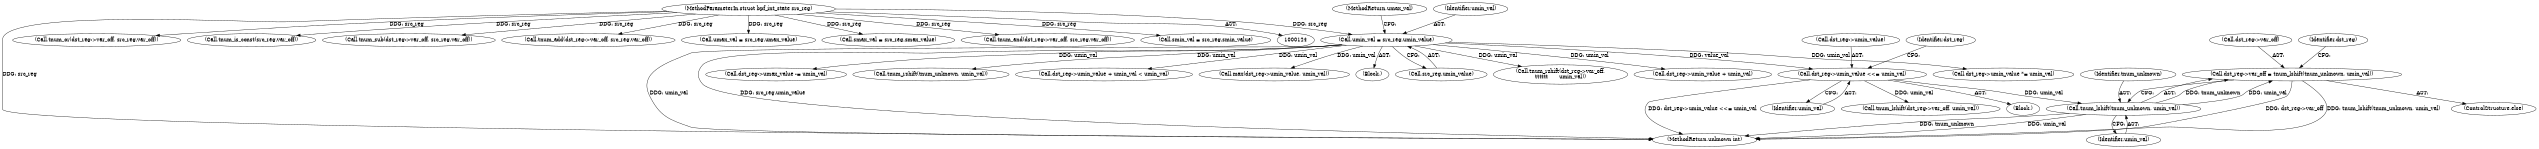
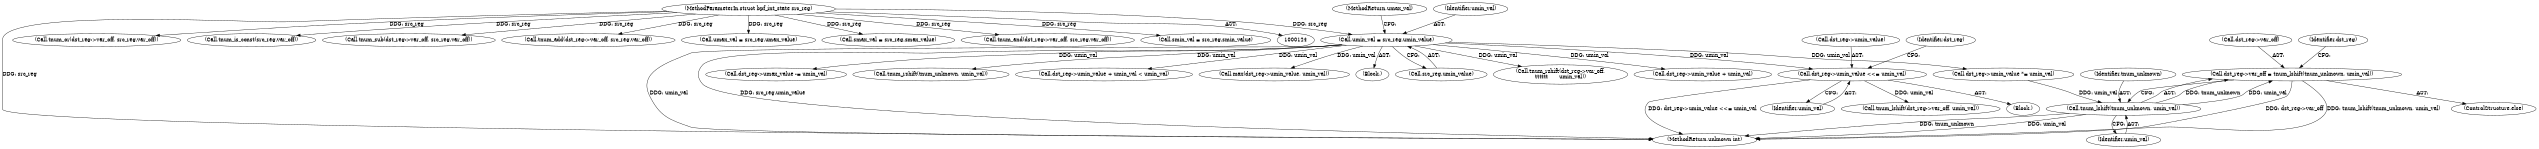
(1709, 56) -> (1709, 56)
(1986, 90) -> (2063, 90)
